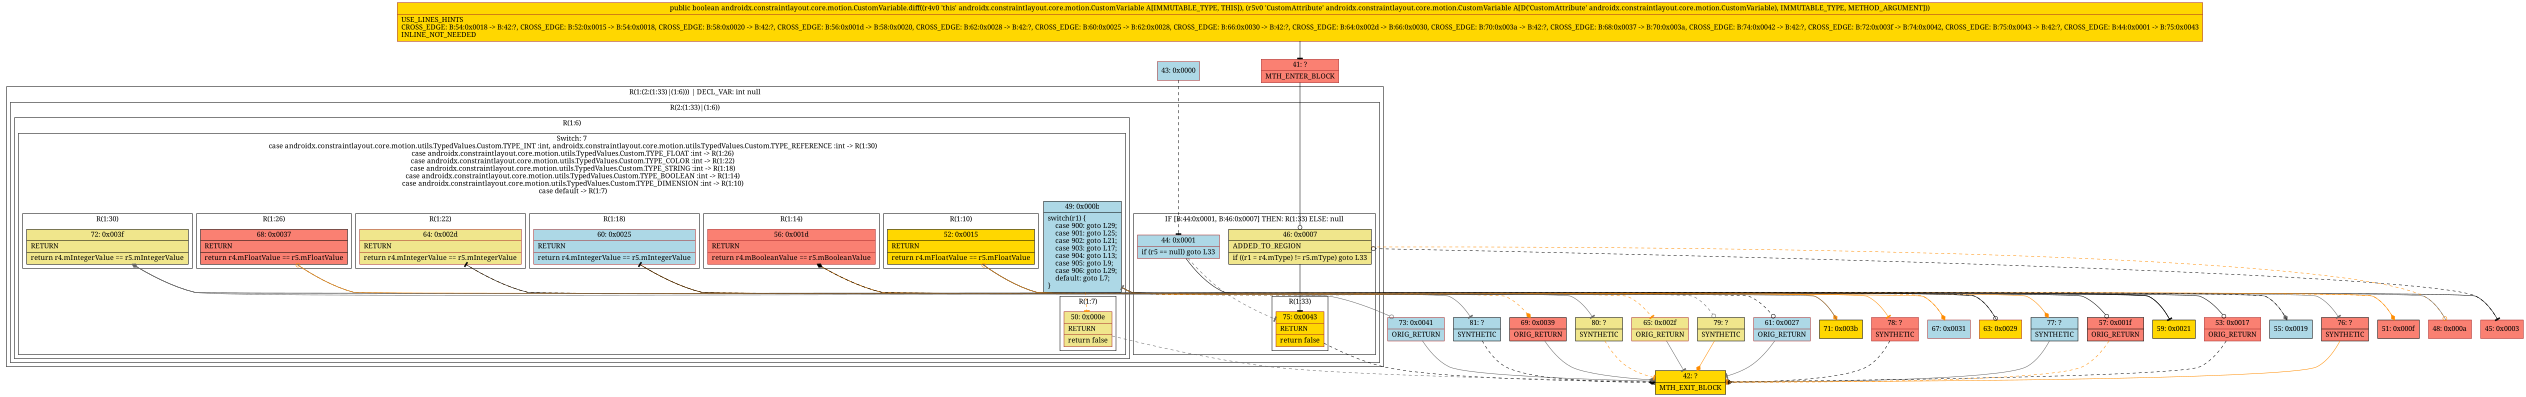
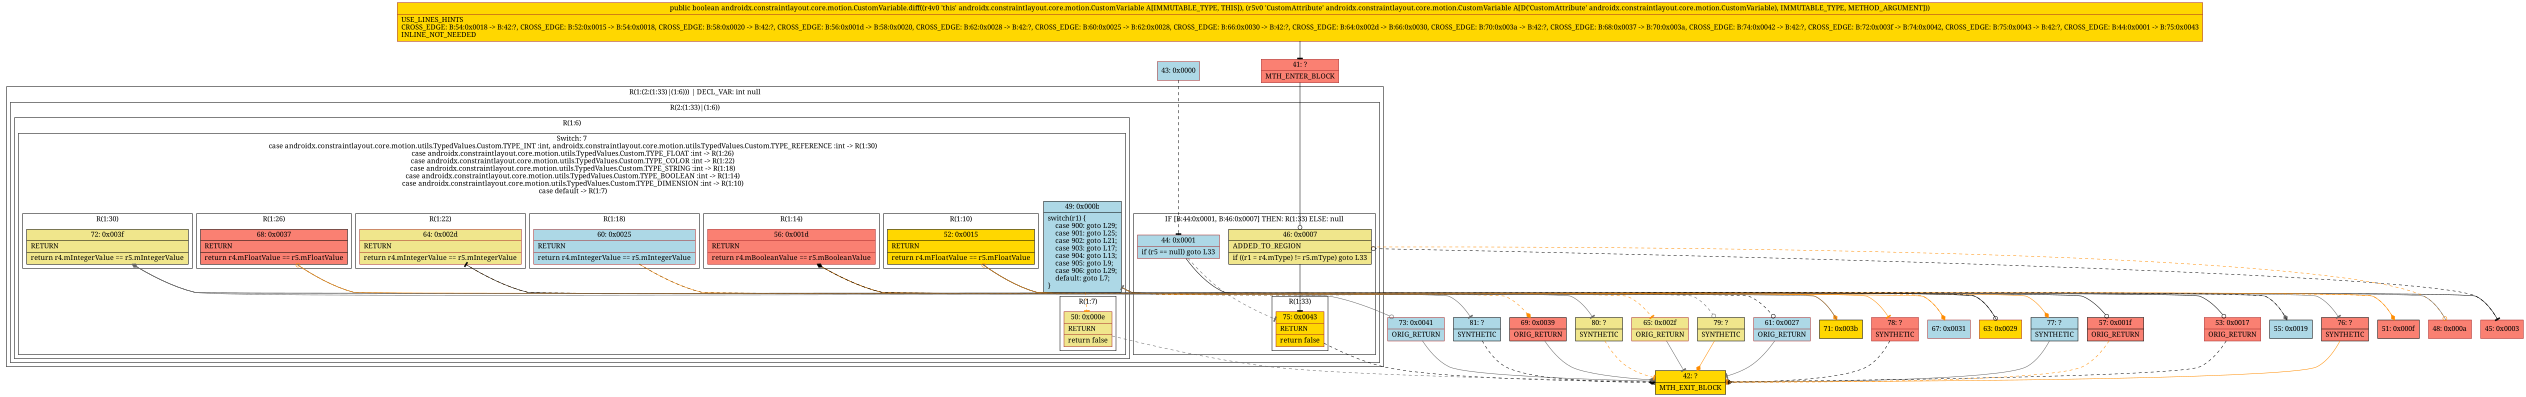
(2174, 329) -> none
